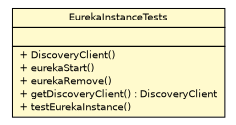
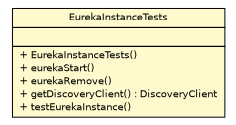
(68, 55) -> (78, 55)
